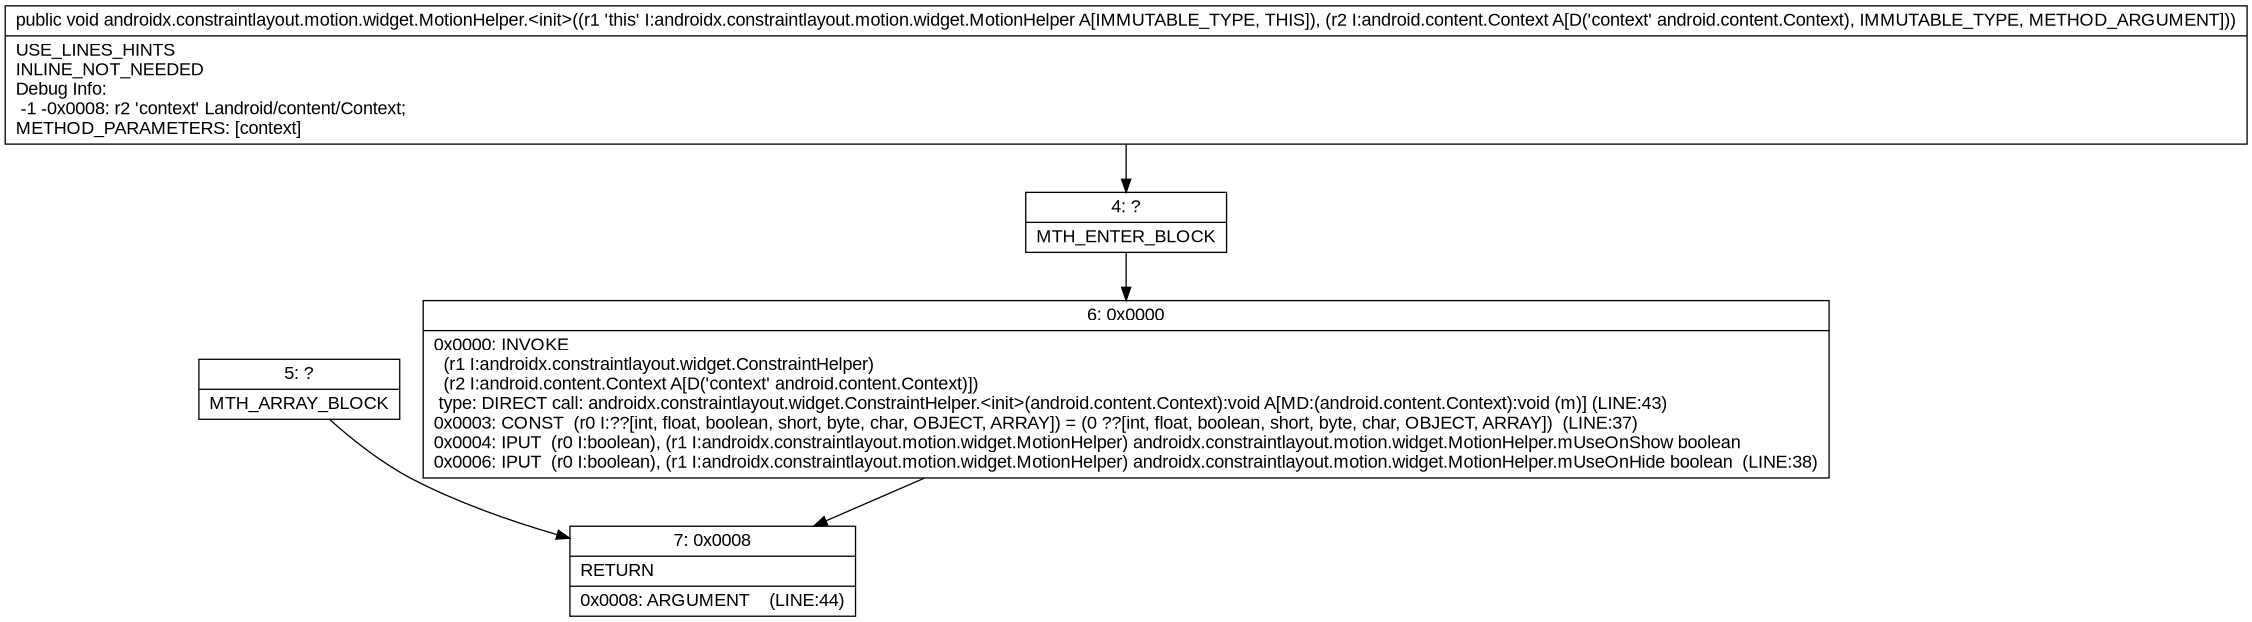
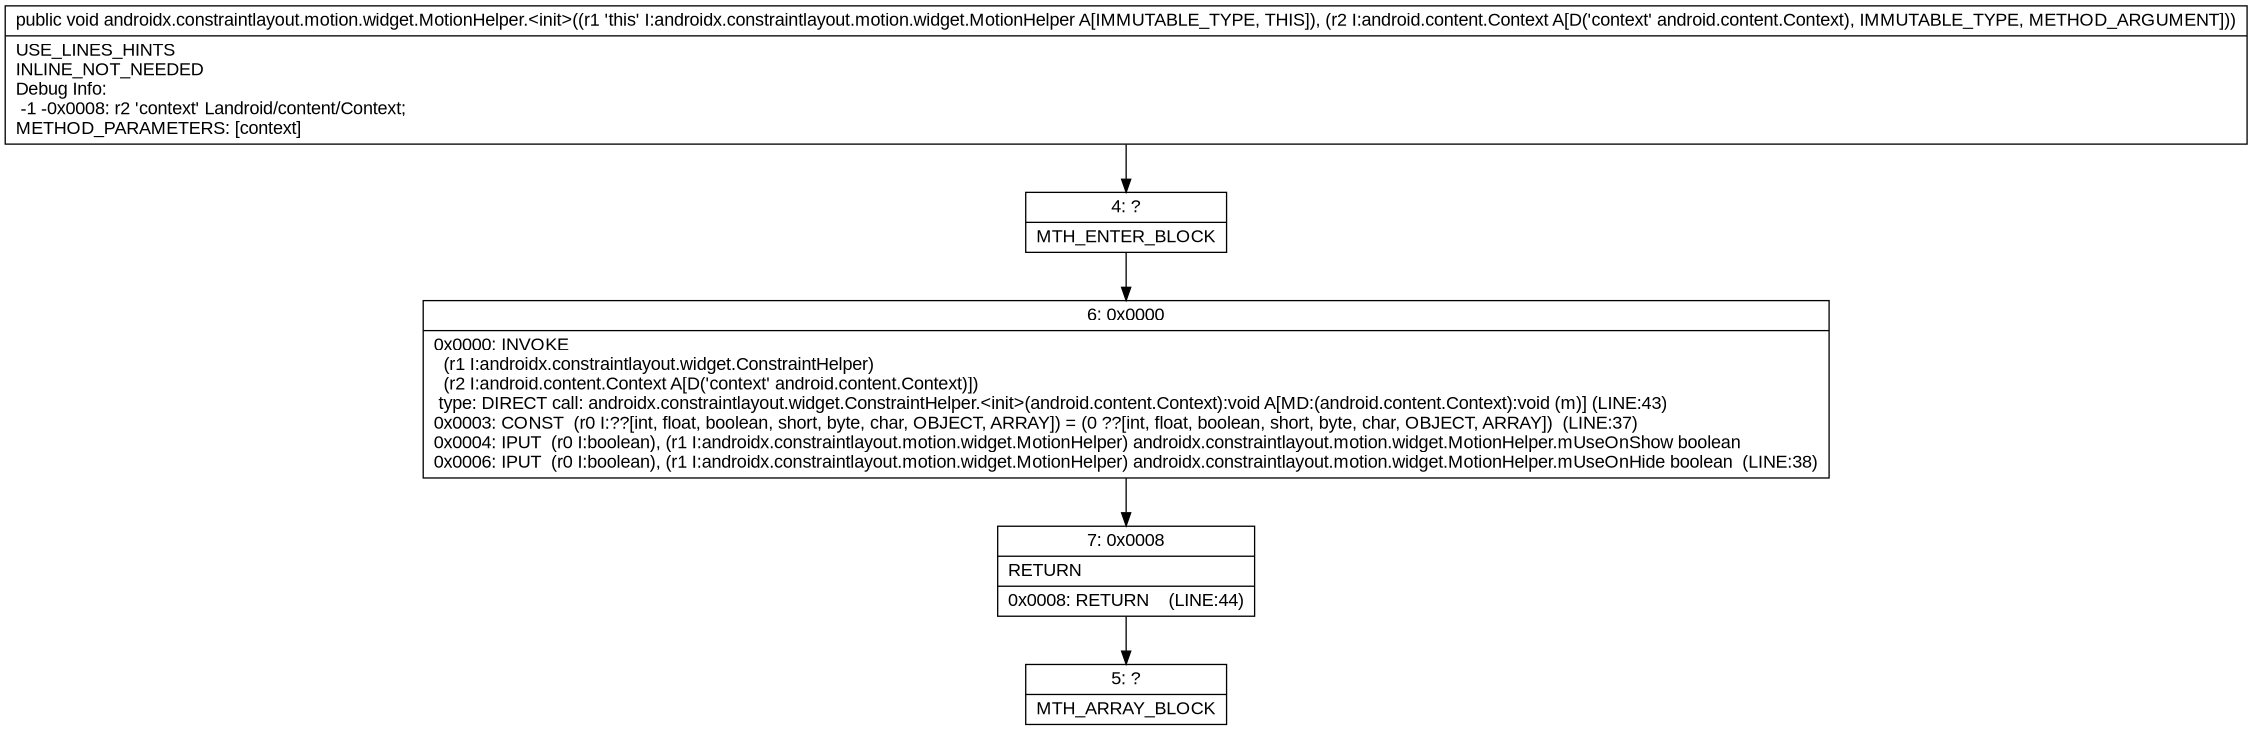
(436, 491) -> (1126, 634)
(713, 601) -> (1126, 601)
